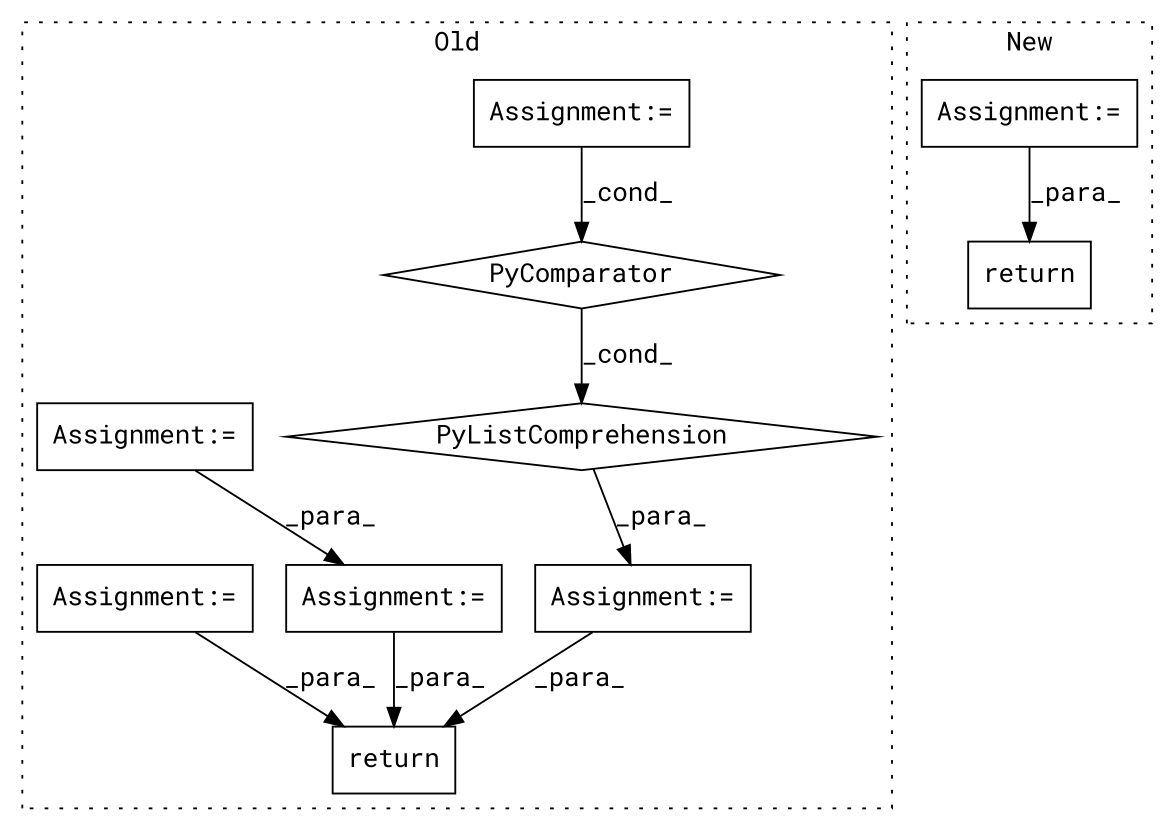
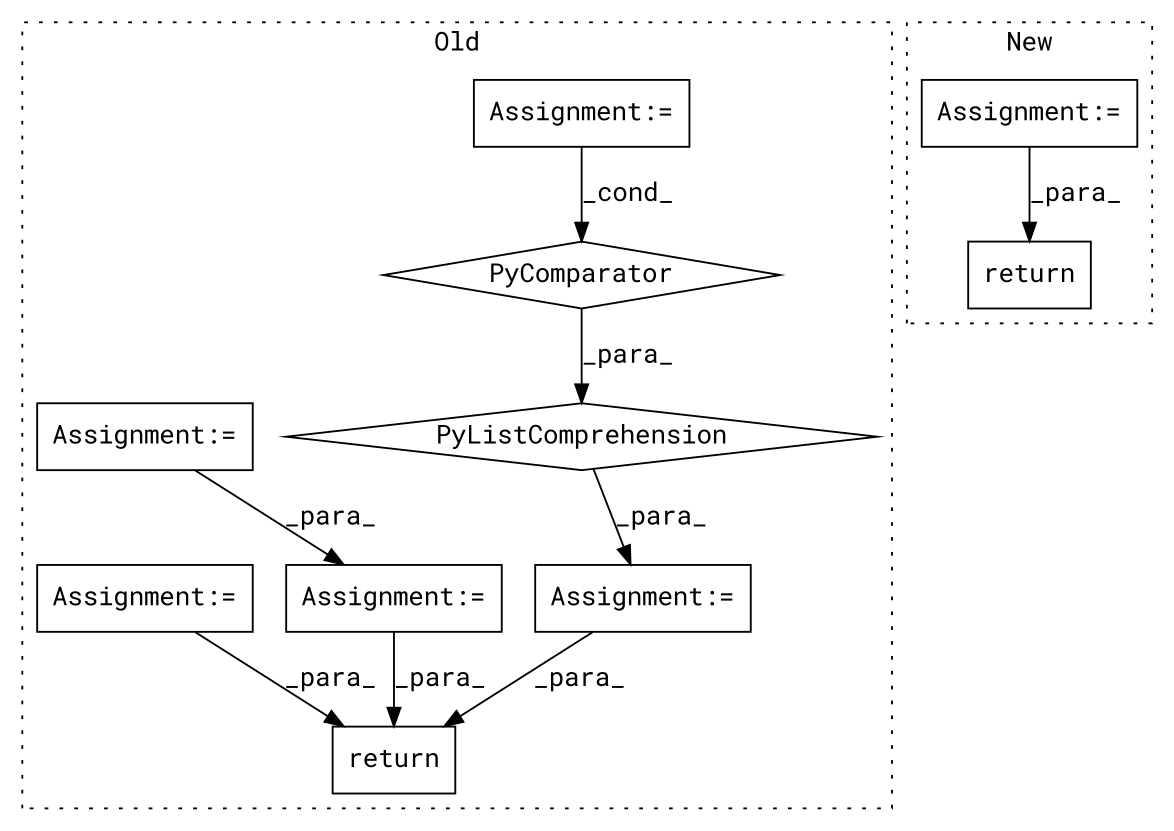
(628, 356) -> (628, 356)
